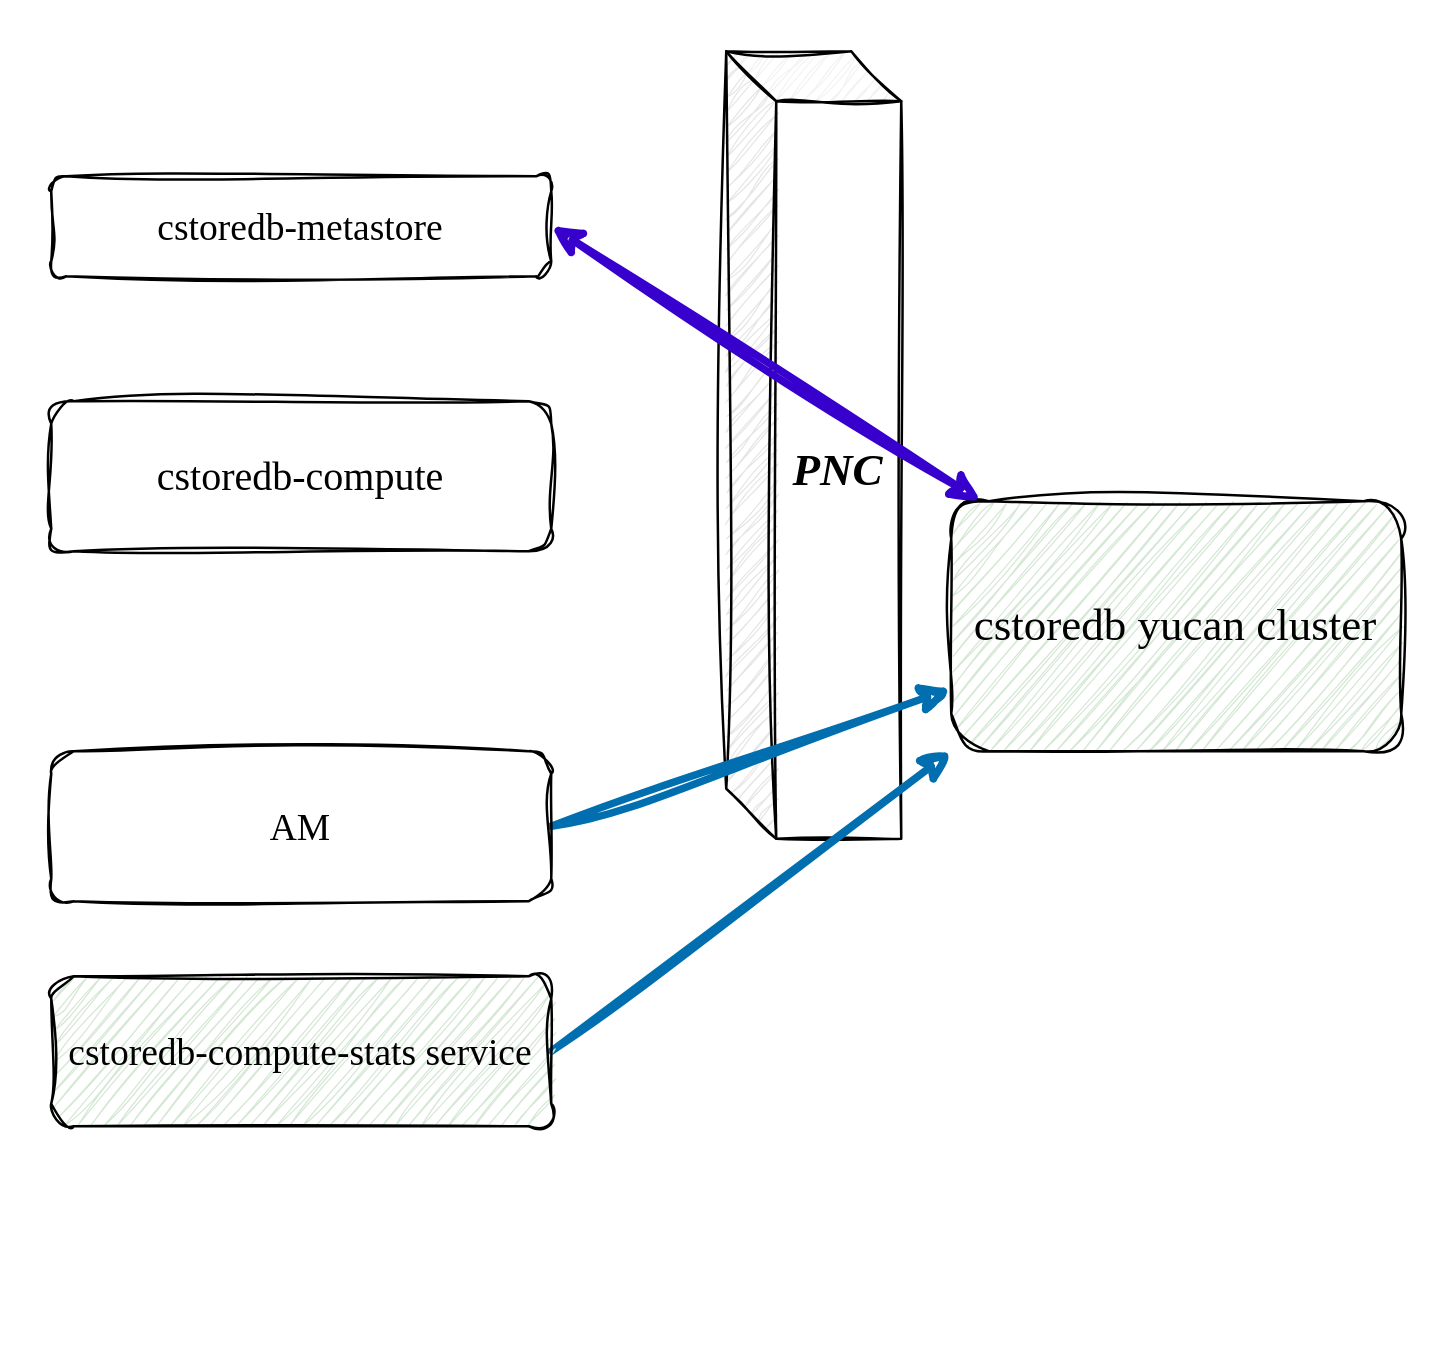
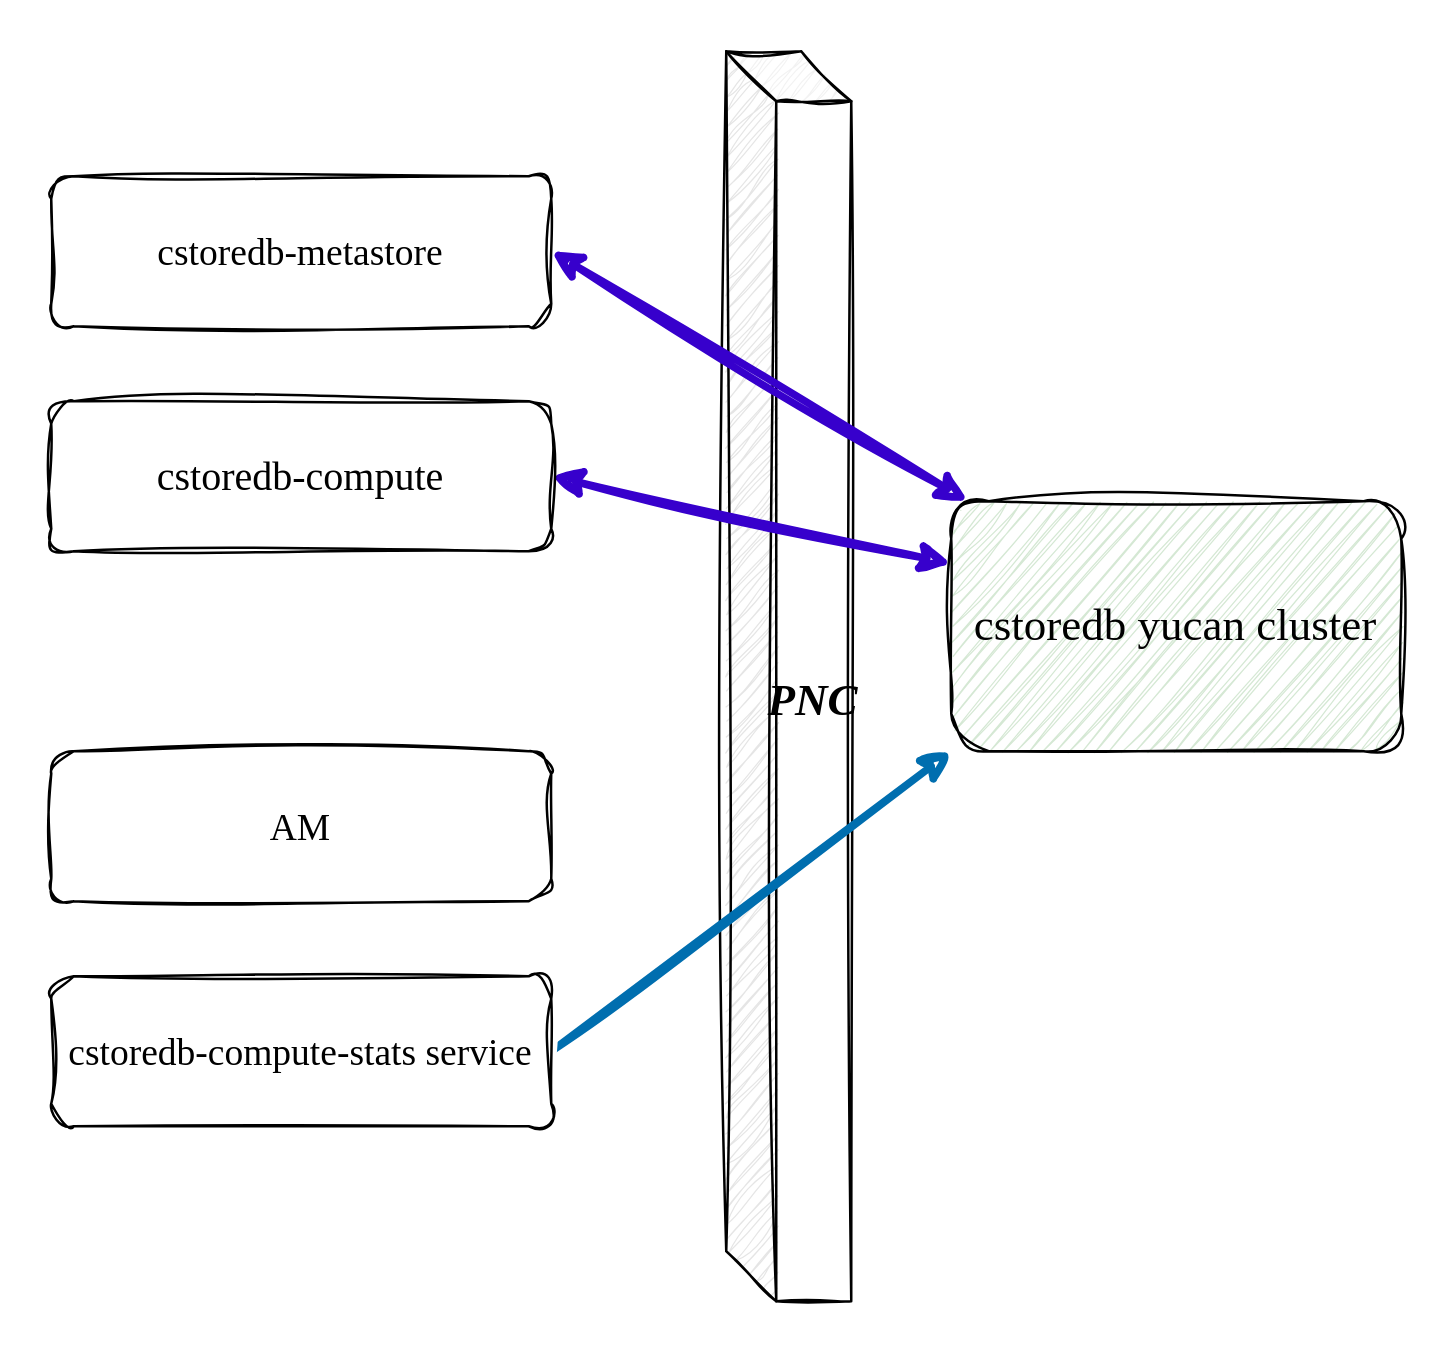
(301, 226) -> (301, 251)
(814, 445) -> (789, 676)
none -> (648, 498)
(638, 796) -> none
(301, 1051) -> (301, 1051)
